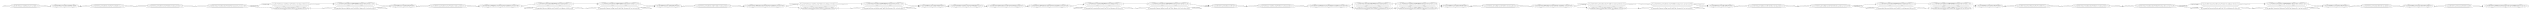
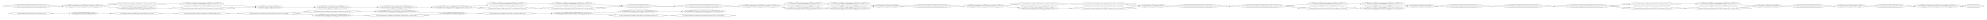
(668, 6) -> none
none -> (1973, 6)
